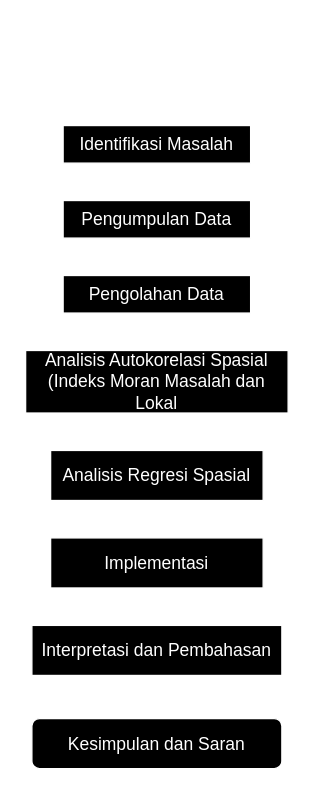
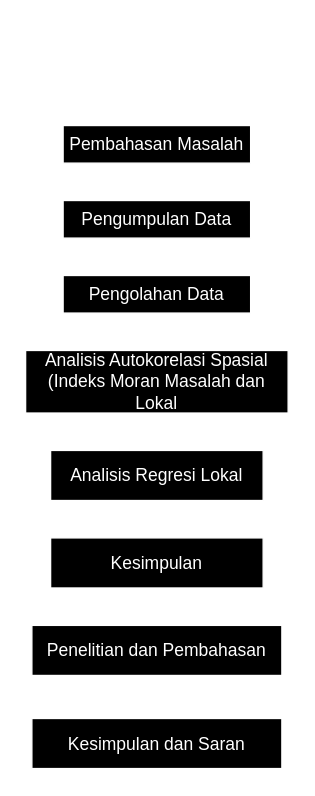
(157, 144) -> (157, 144)
(157, 476) -> (157, 476)
(157, 563) -> (157, 563)
(157, 651) -> (157, 651)
(157, 744) -> (157, 744)
